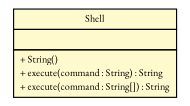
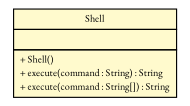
(39, 59) -> (37, 59)
